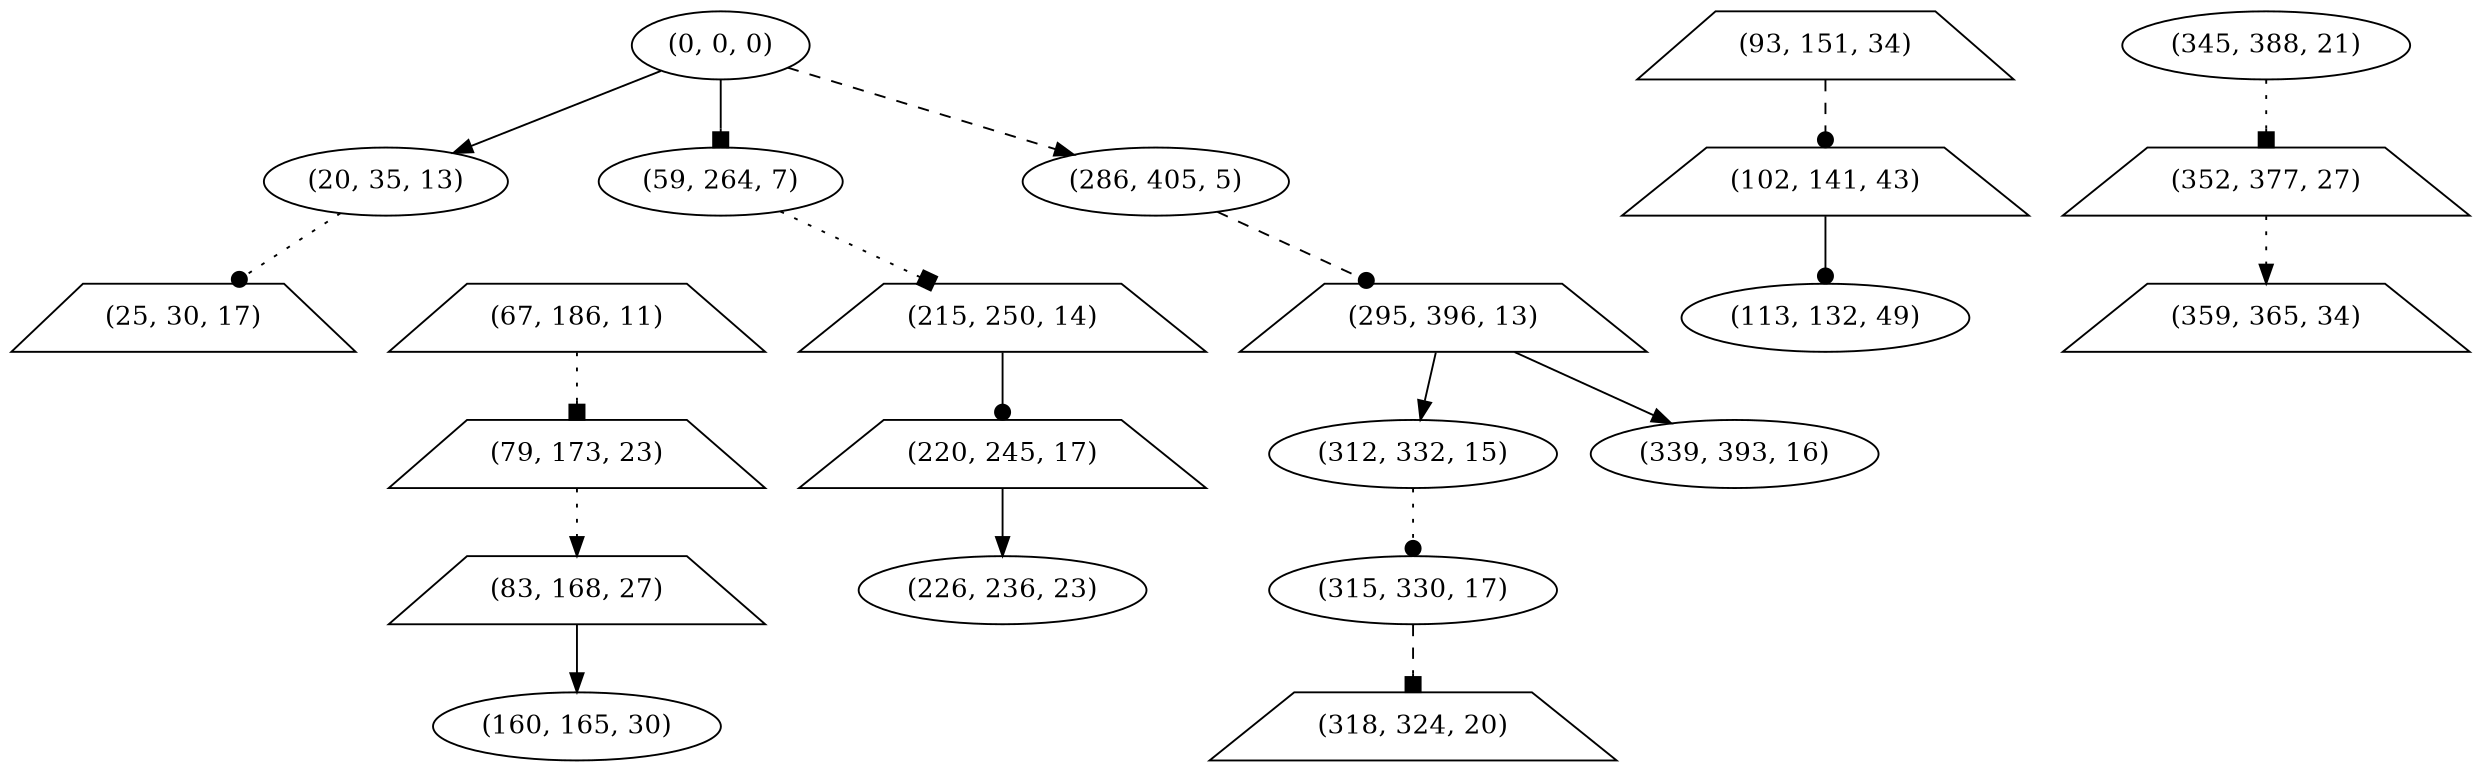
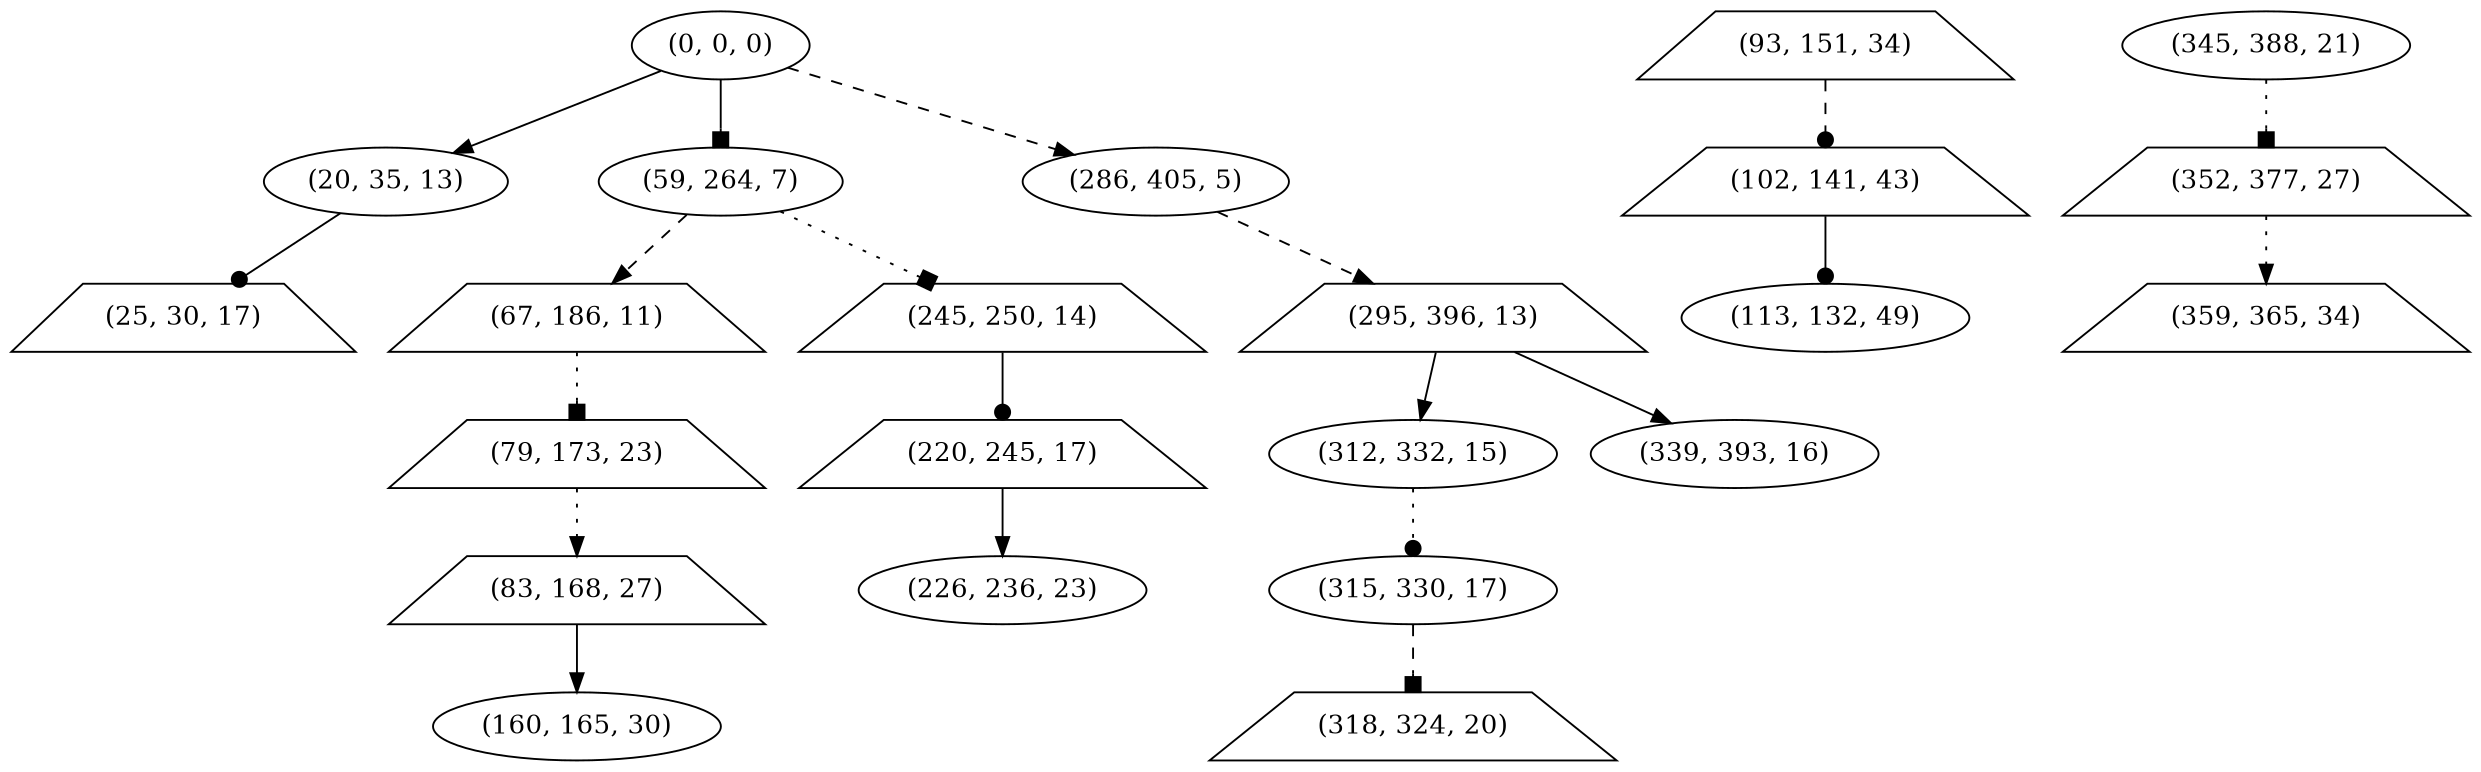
none -> (656, 243)
(293, 244) -> (293, 244)
(1287, 244) -> (1287, 244)
(1003, 318) -> (1003, 318)
